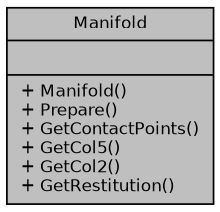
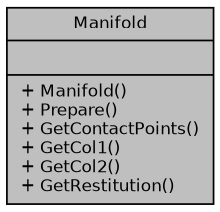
(71, 148) -> (71, 148)
